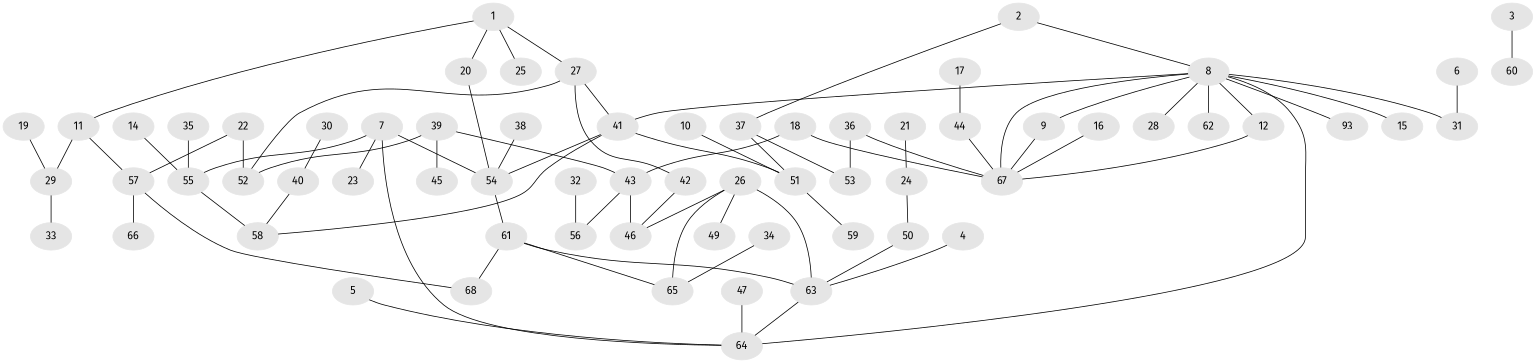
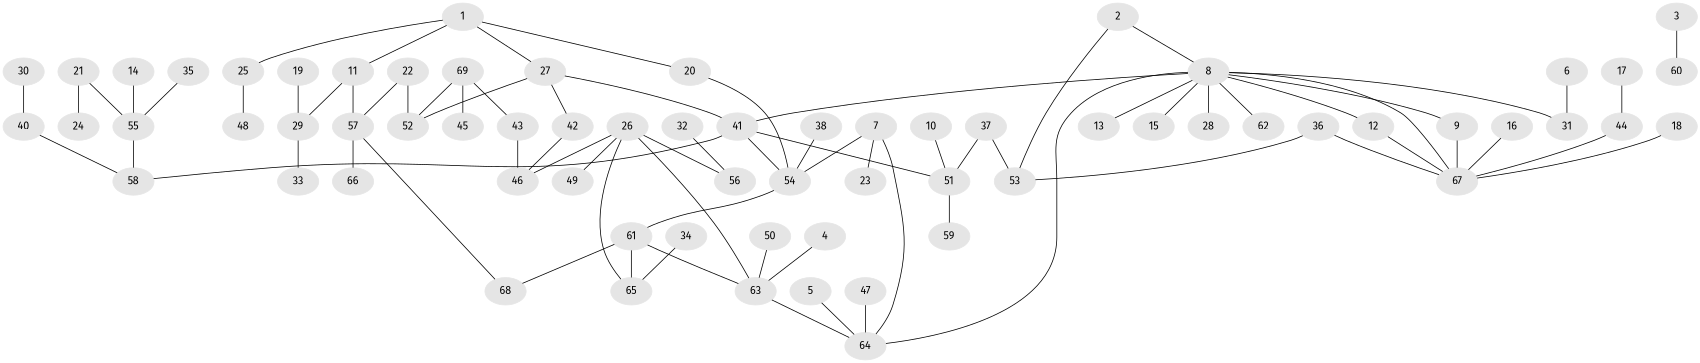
(878, 69) -> (1058, 95)
none -> (243, 127)
(437, 127) -> (463, 72)
(1347, 127) -> (1099, 127)
(285, 154) -> (106, 99)
(703, 156) -> none
(603, 209) -> (681, 154)
(907, 209) -> none
